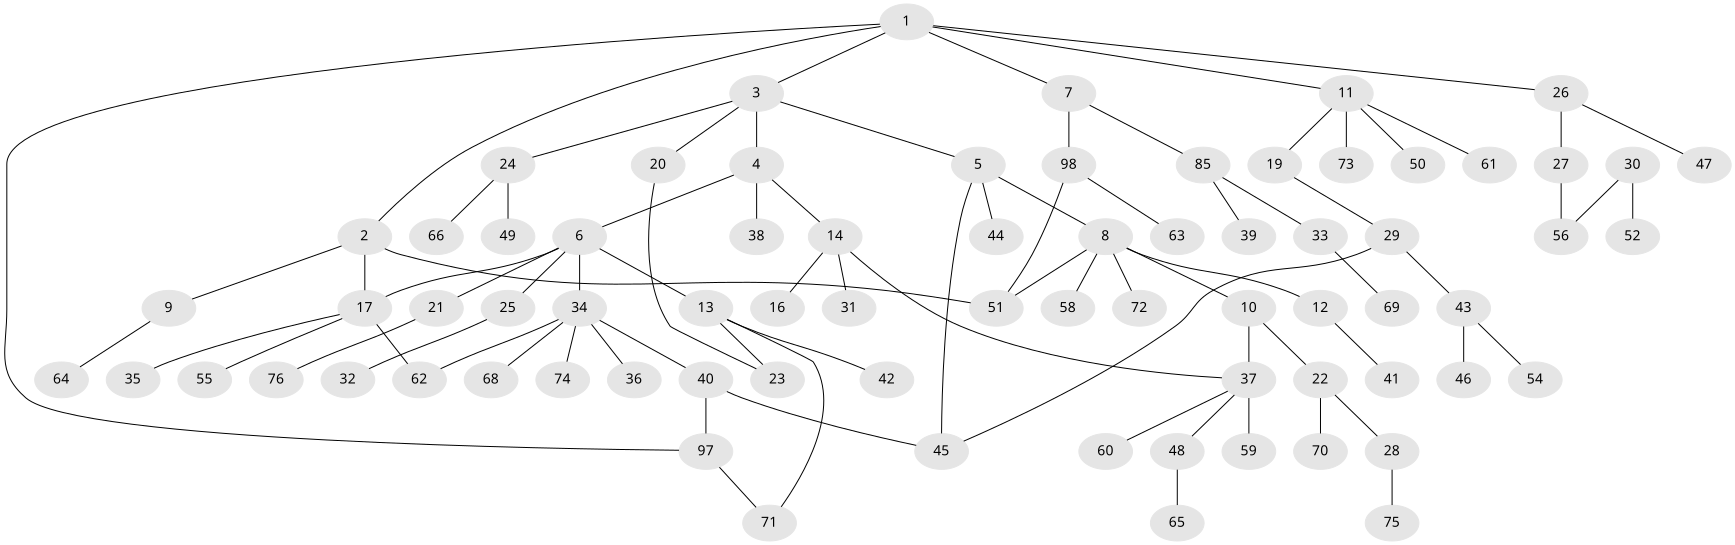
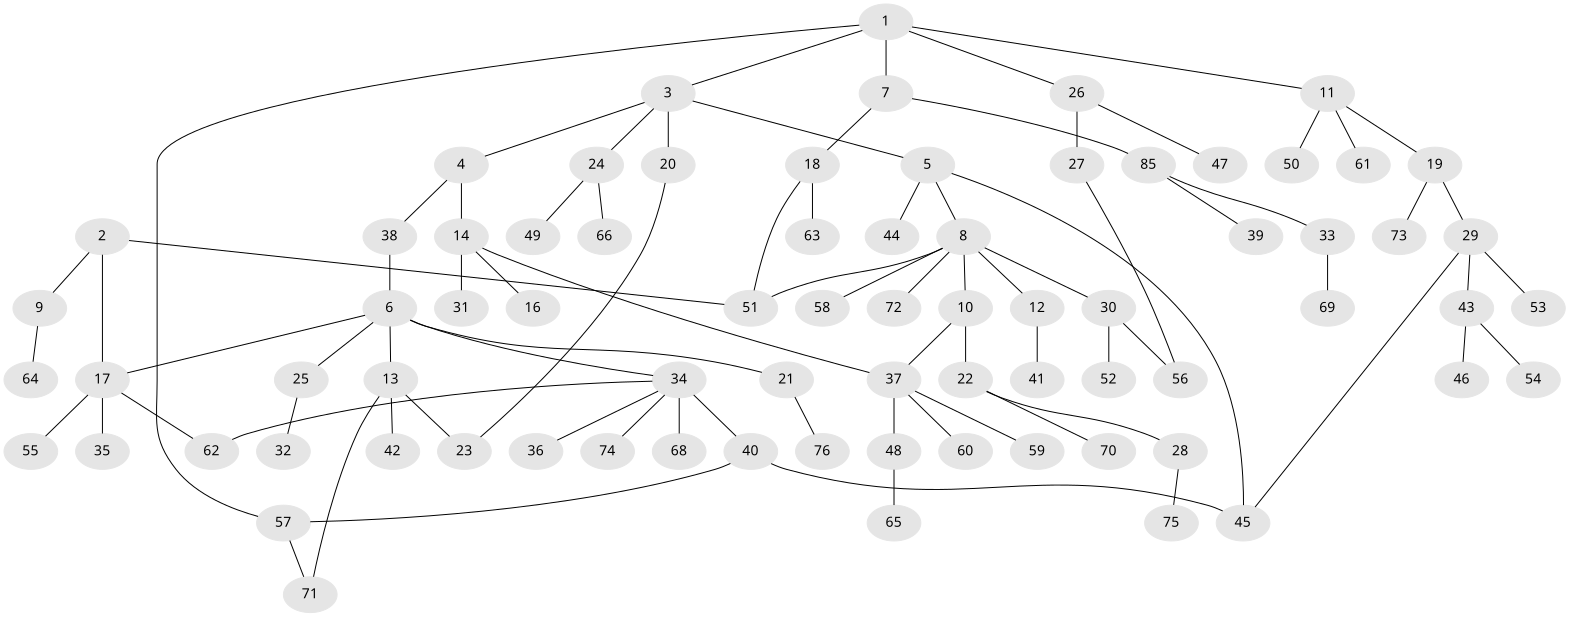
(615, 89) -> none
(1346, 129) -> (1417, 201)
(1069, 165) -> (812, 165)
(668, 201) -> (390, 275)
none -> (1036, 272)
none -> (1538, 308)
(706, 451) -> (283, 523)
